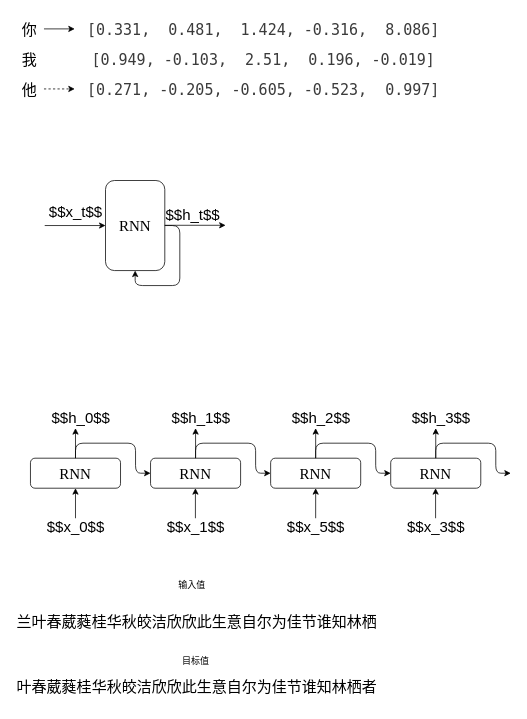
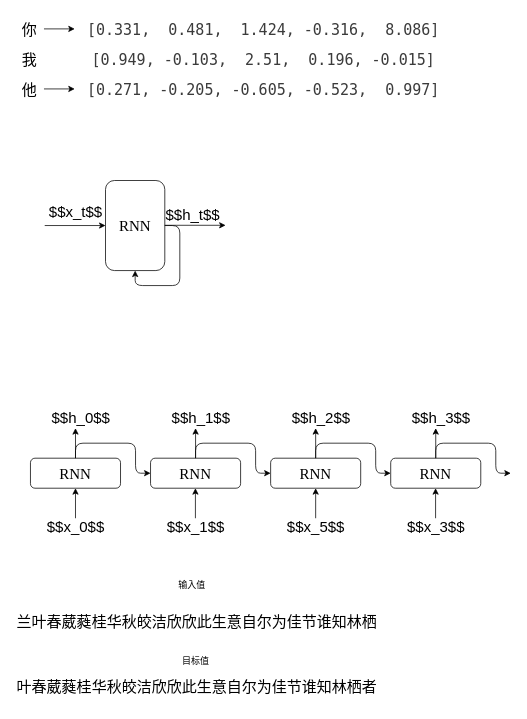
(263, 59) -> (263, 59)
(55, 89) -> (55, 89)
